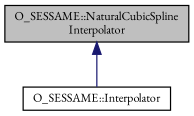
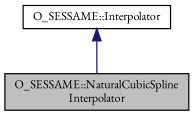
(97, 71) -> (97, 57)
